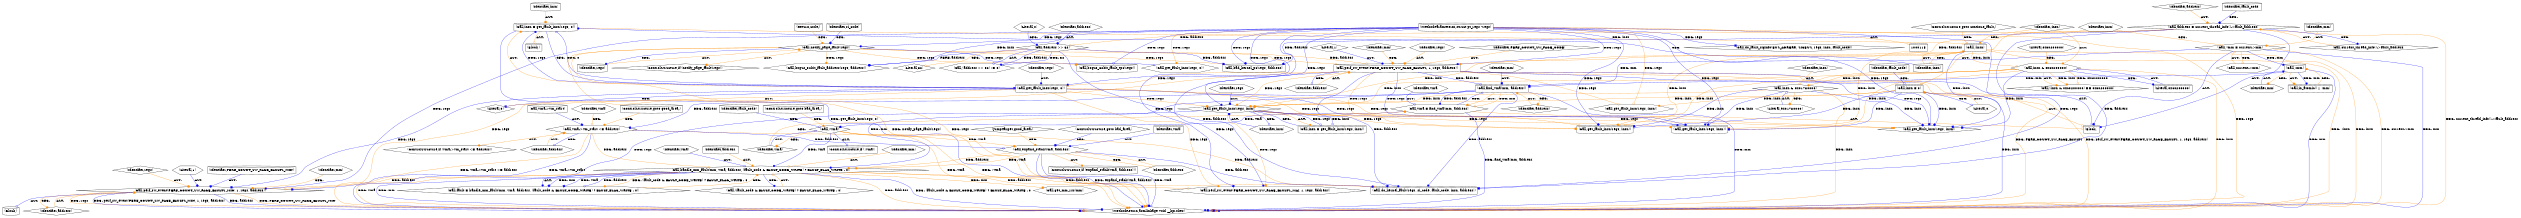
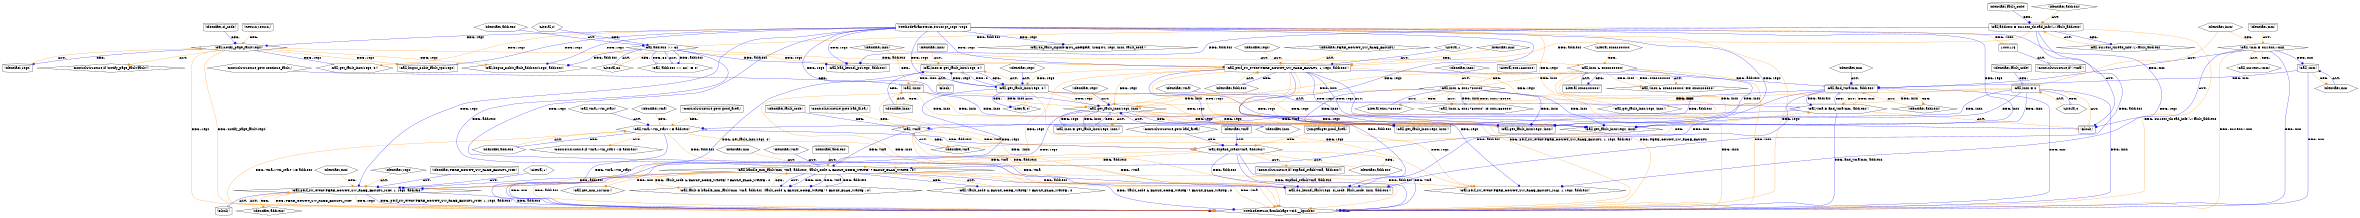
(809, 27) -> (258, 27)
(2214, 27) -> (2036, 27)
(1875, 37) -> (2004, 37)
(1963, 37) -> (596, 76)
(1006, 48) -> (615, 48)
(1529, 48) -> (1357, 48)
none -> (626, 54)
(1041, 55) -> none
(953, 58) -> (606, 58)
(1989, 64) -> none
(686, 68) -> (111, 68)
none -> (1517, 68)
(1913, 74) -> (1531, 78)
(2310, 88) -> none
(547, 109) -> (598, 109)
none -> (1476, 109)
(1013, 129) -> (1327, 129)
(840, 139) -> (2033, 57)
